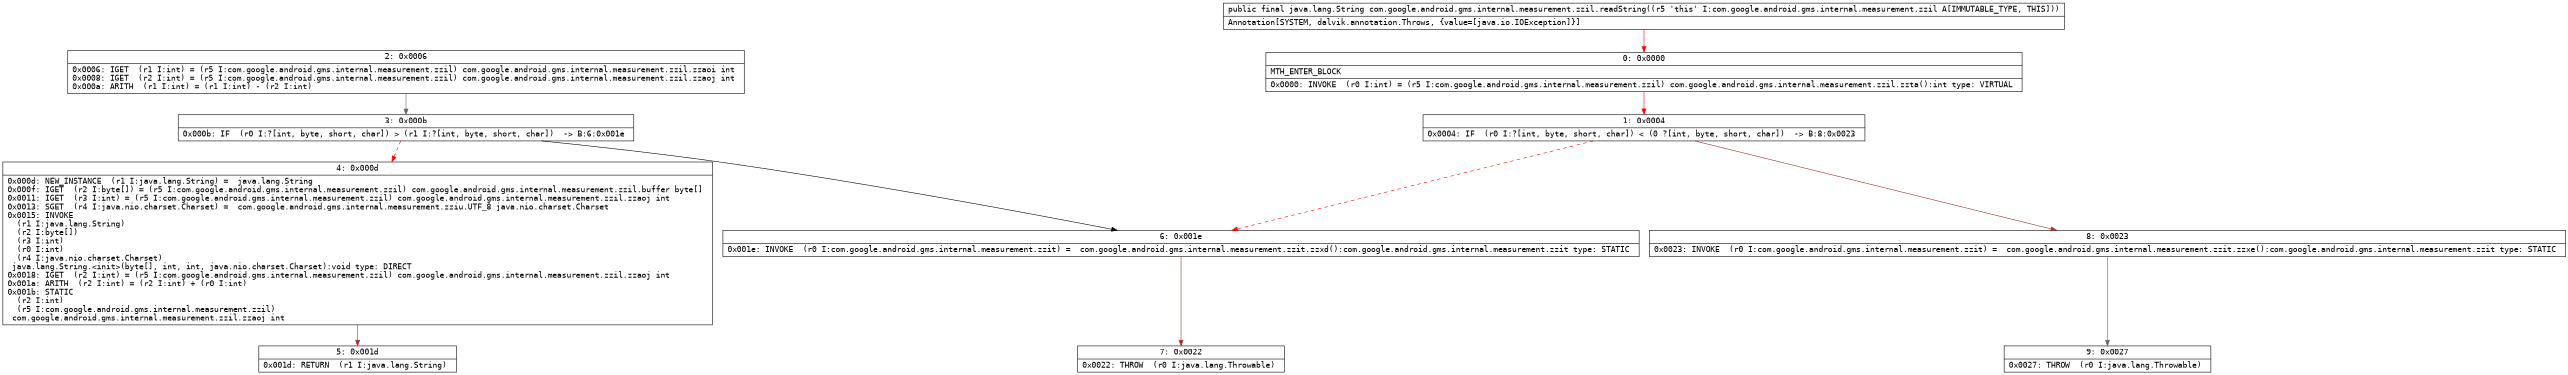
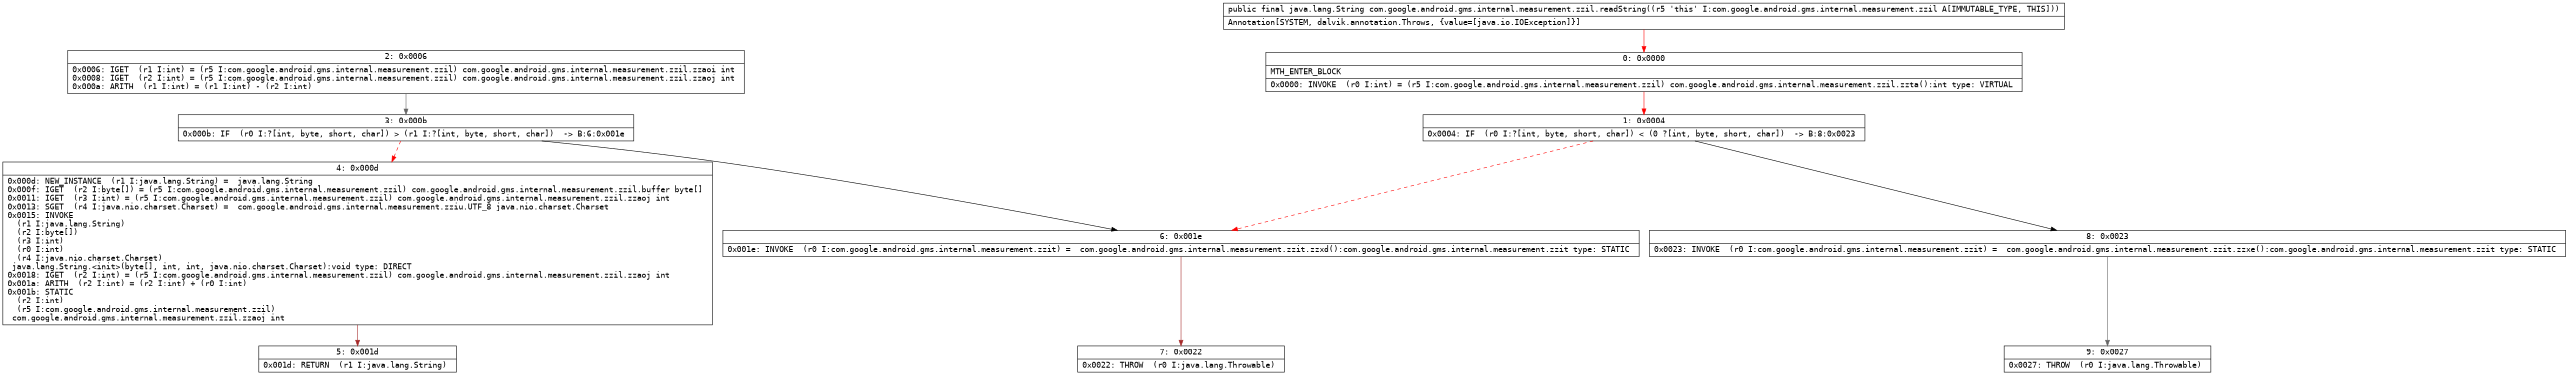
(1873, 185) -> (1873, 185)
